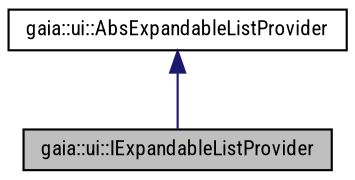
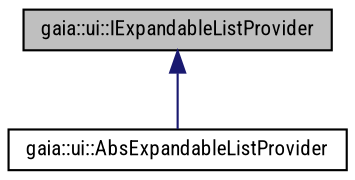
(178, 101) -> (178, 101)
